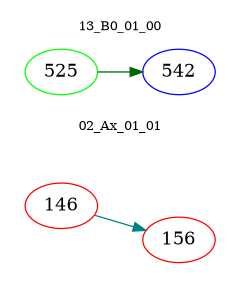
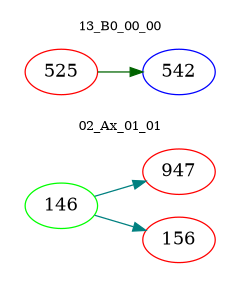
(120, 27) -> (120, 27)
(61, 72) -> (61, 72)
none -> (179, 172)
(61, 206) -> (61, 206)
